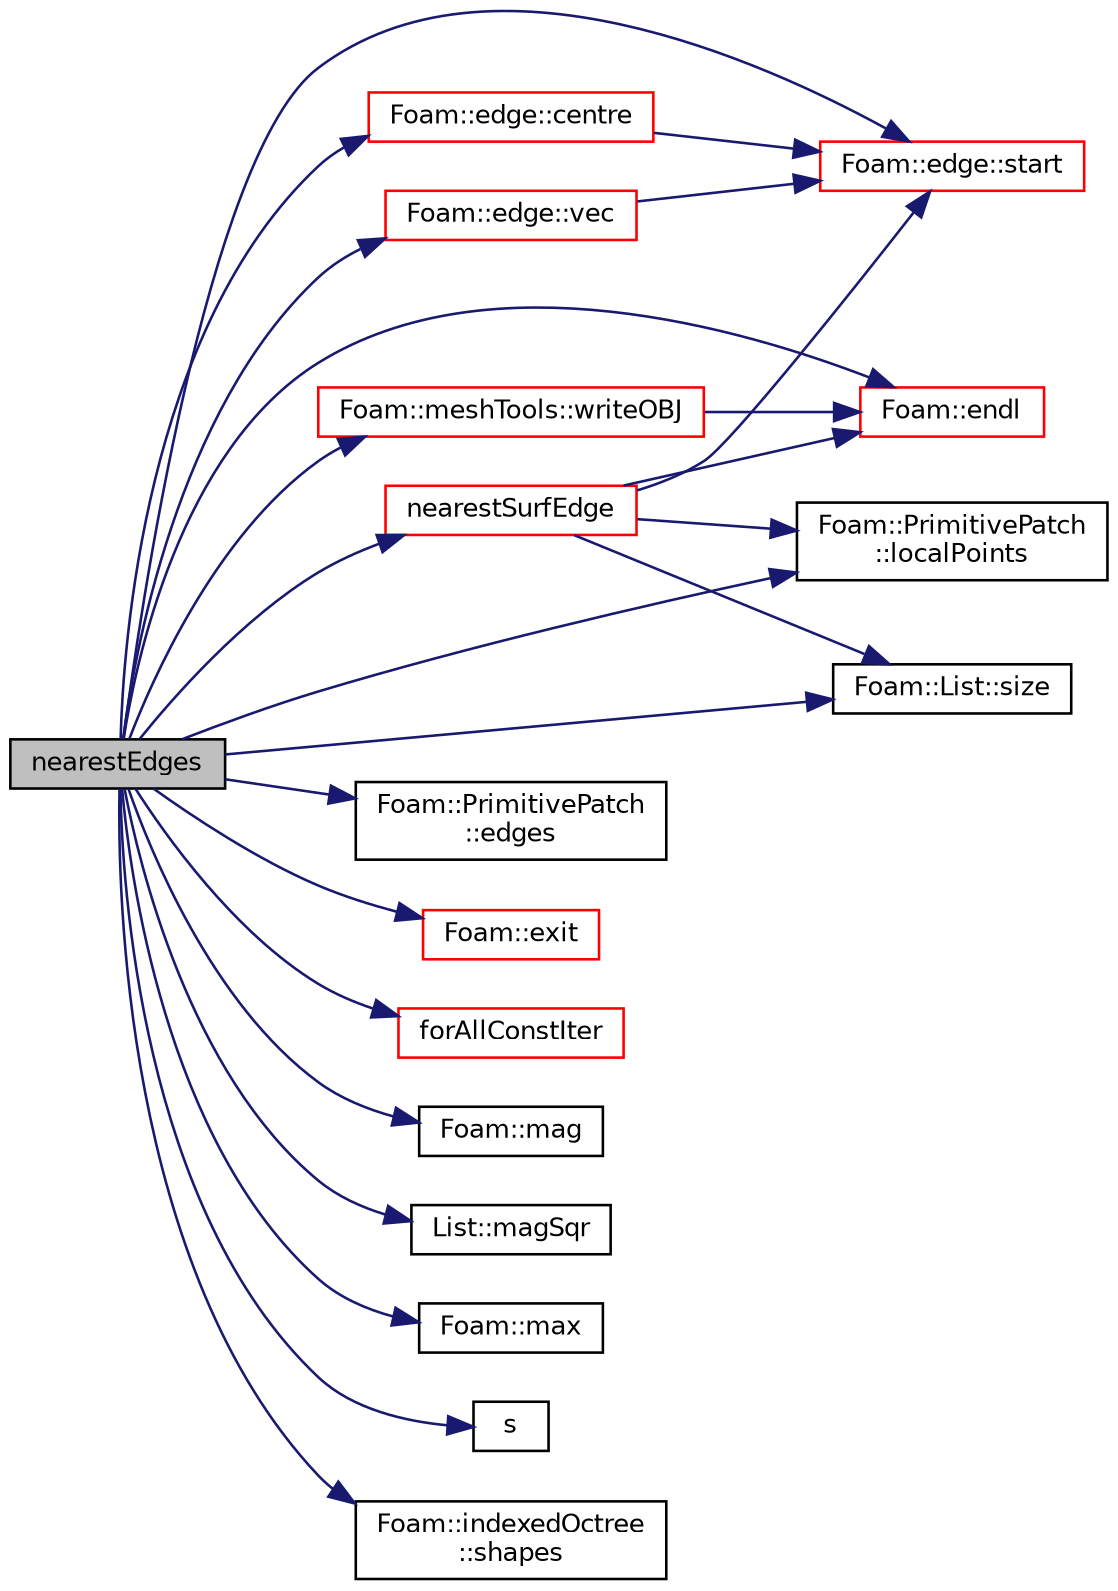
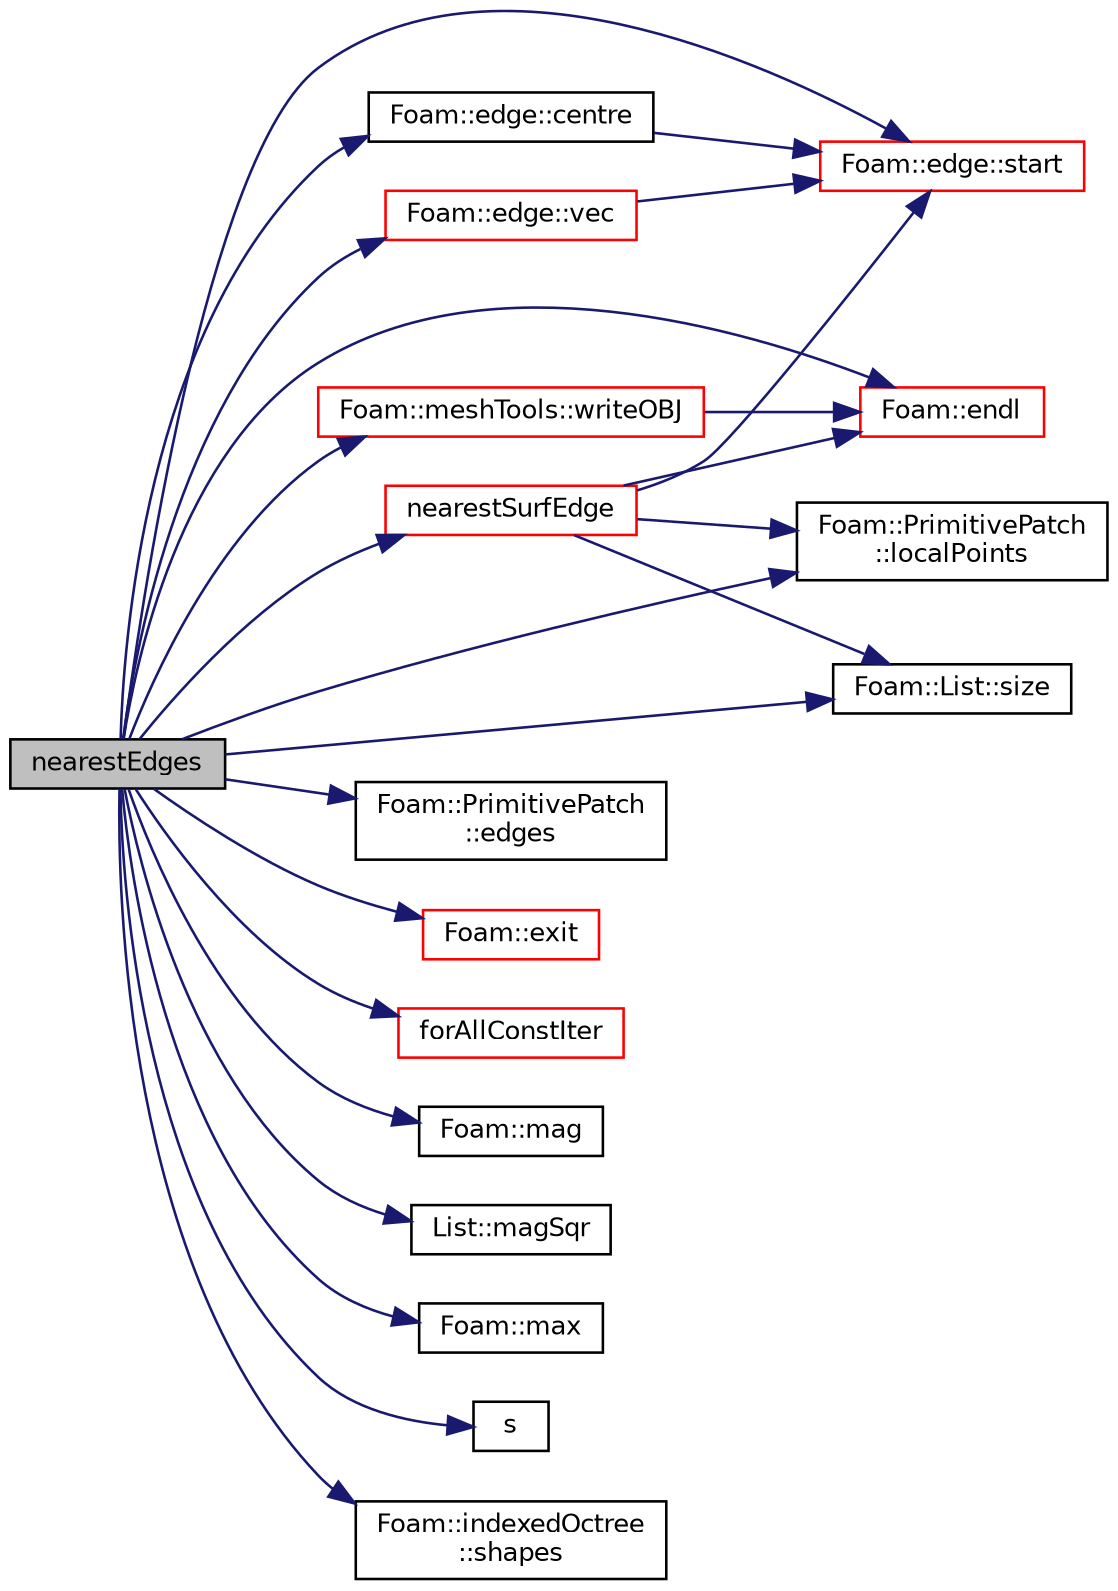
(511, 117) -> (511, 117)
